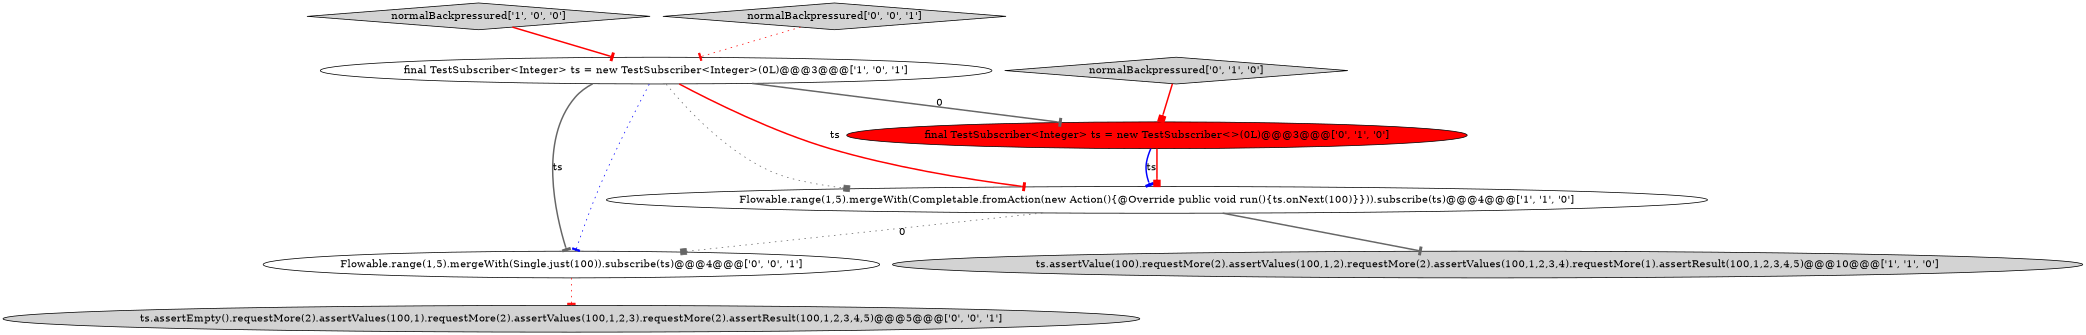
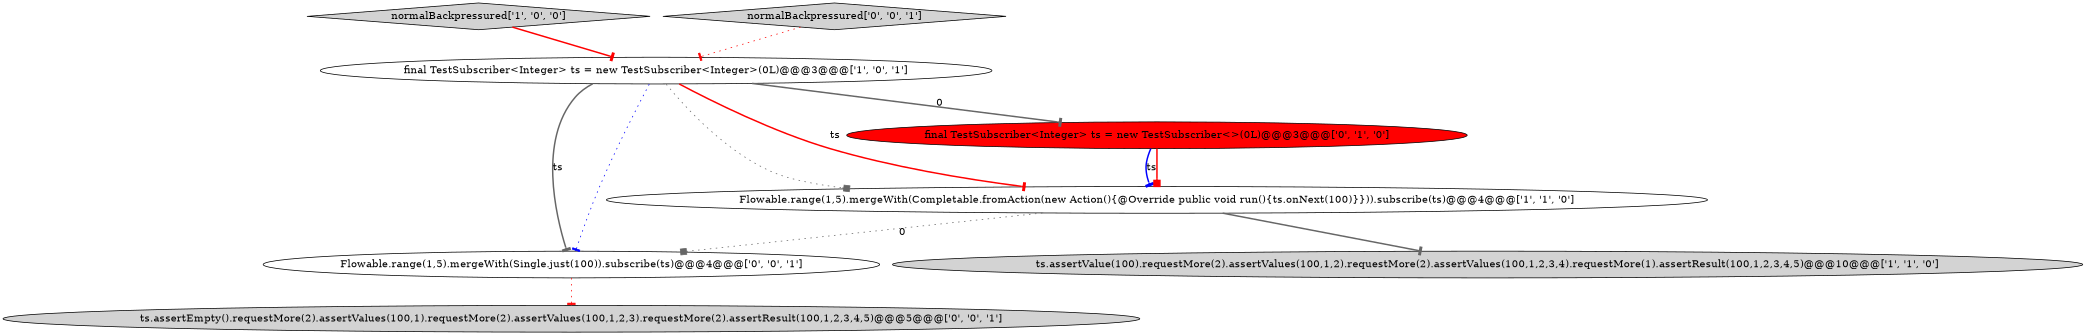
(1176, 71) -> none
